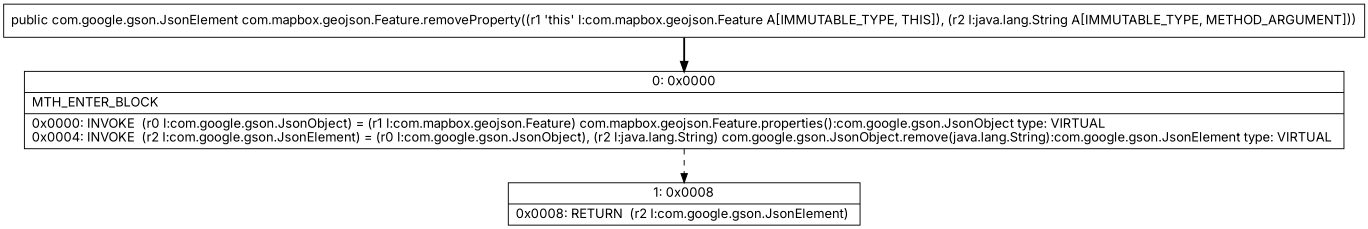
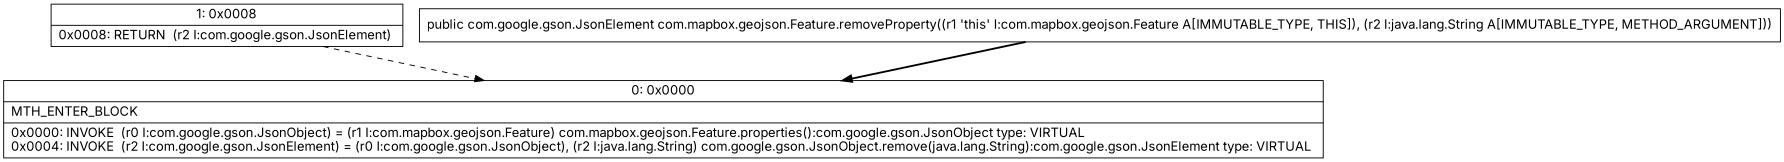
(684, 161) -> (399, 63)
